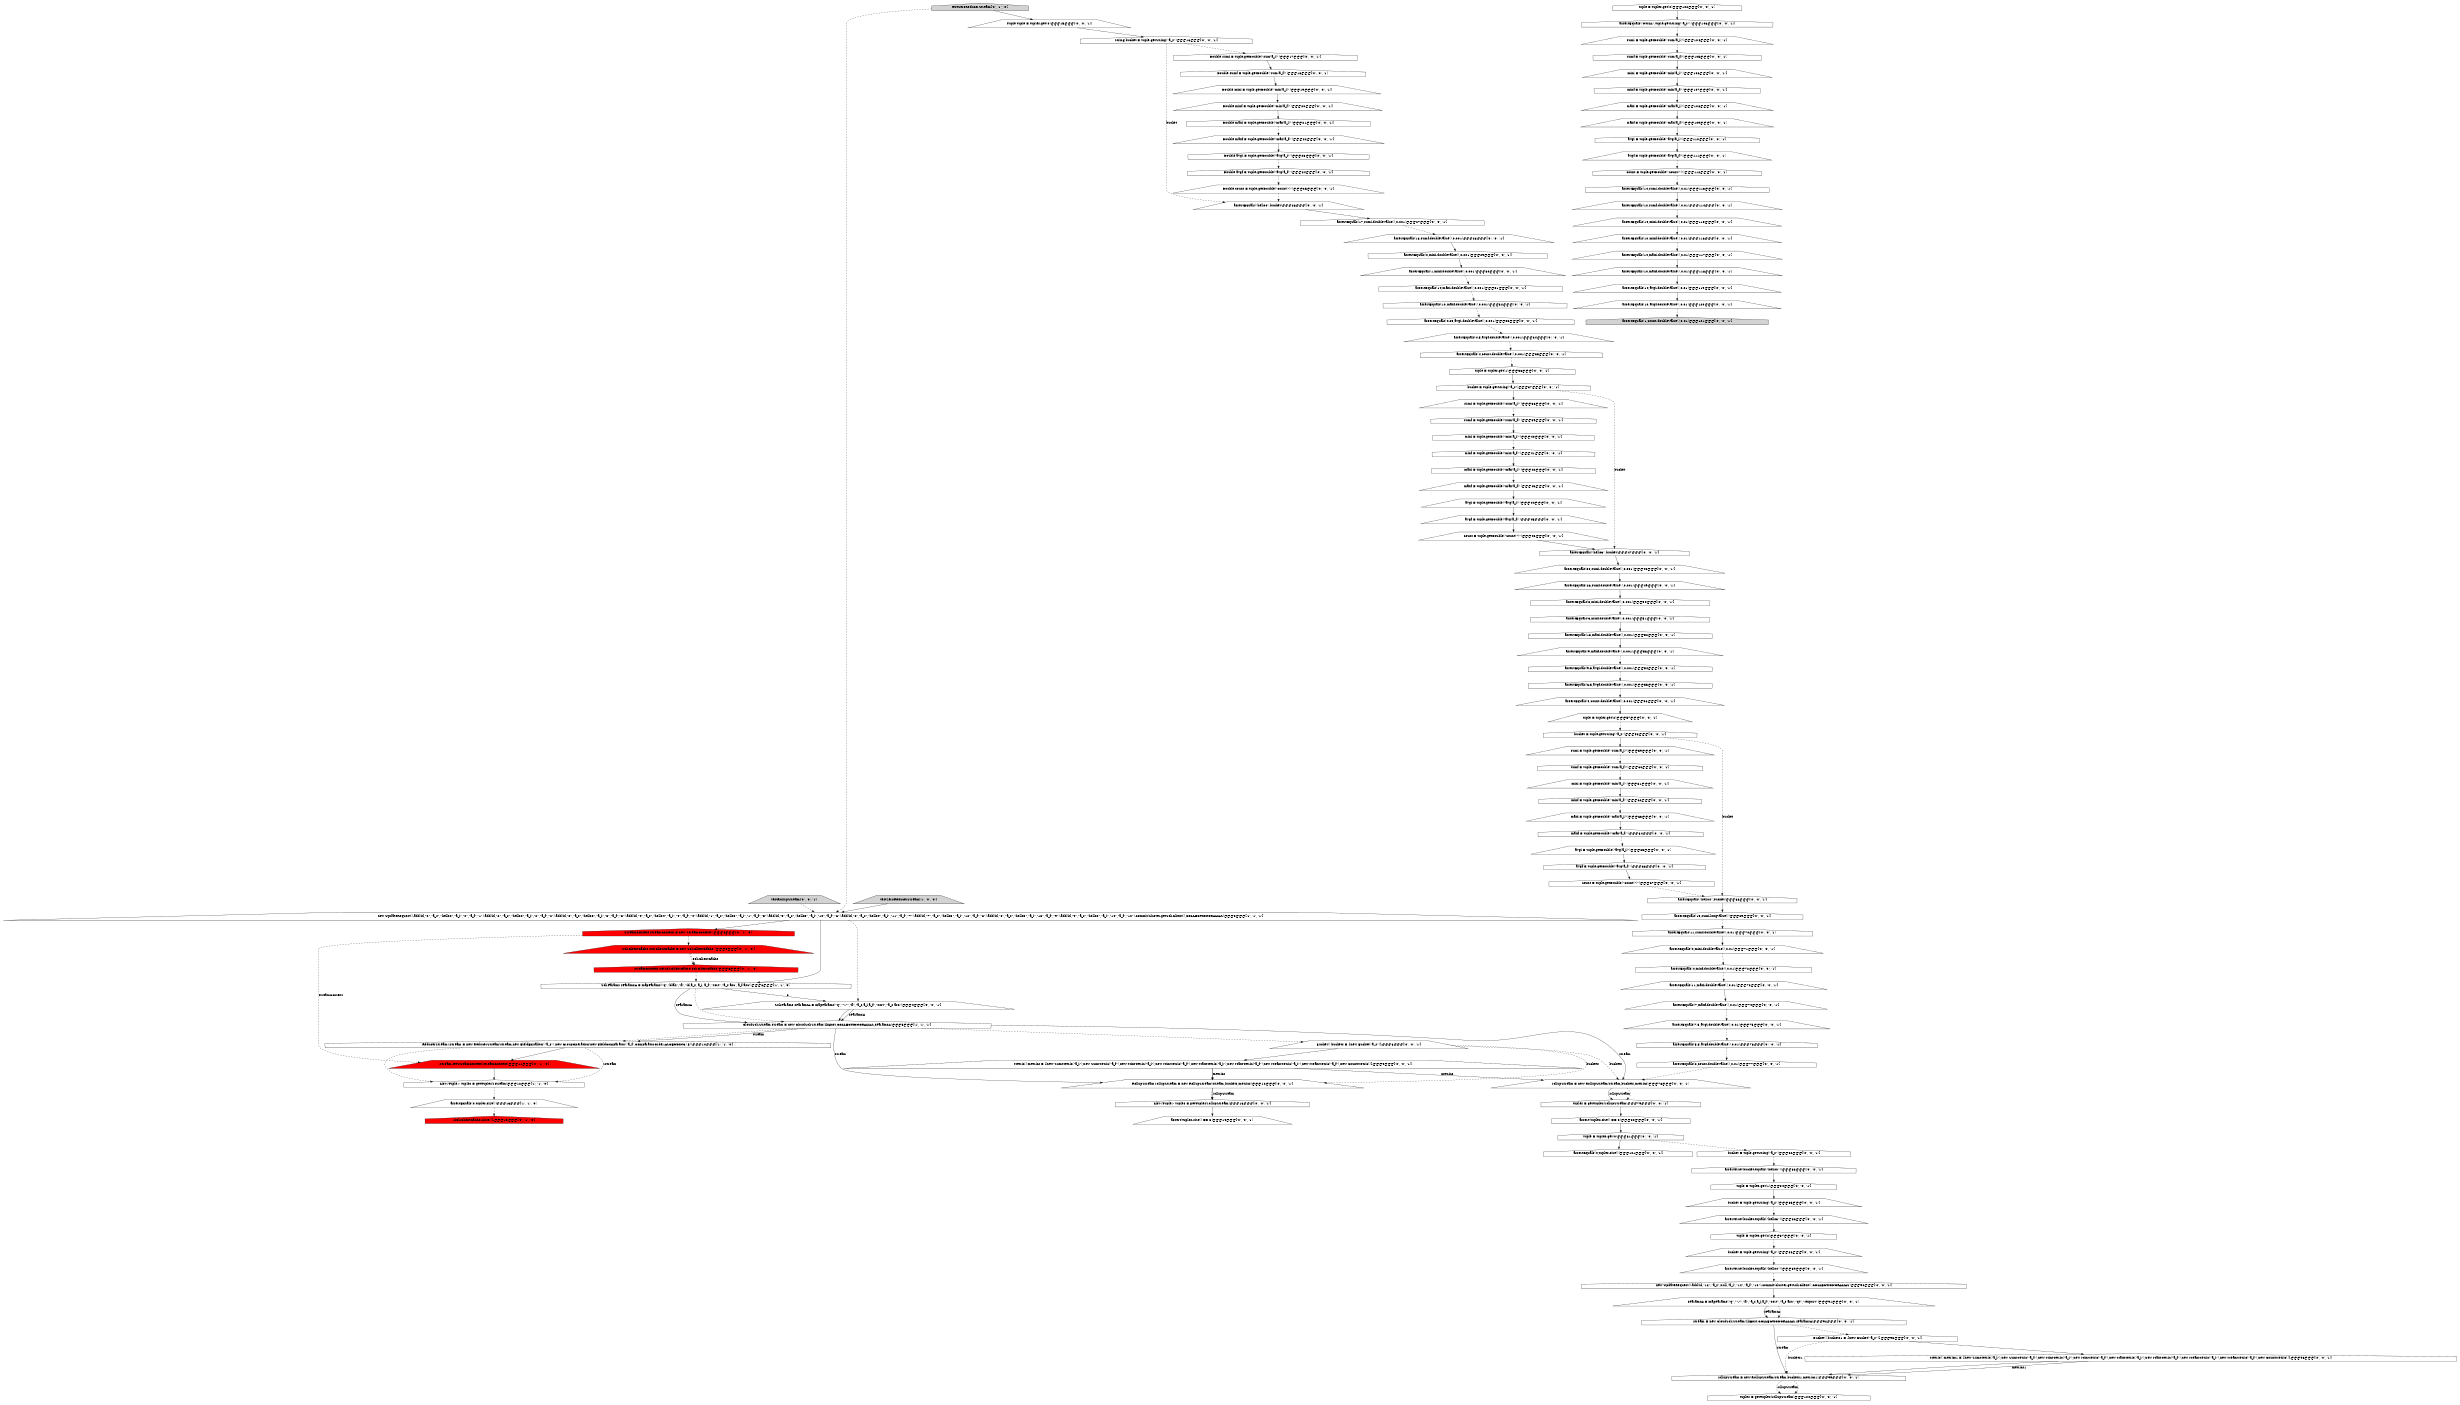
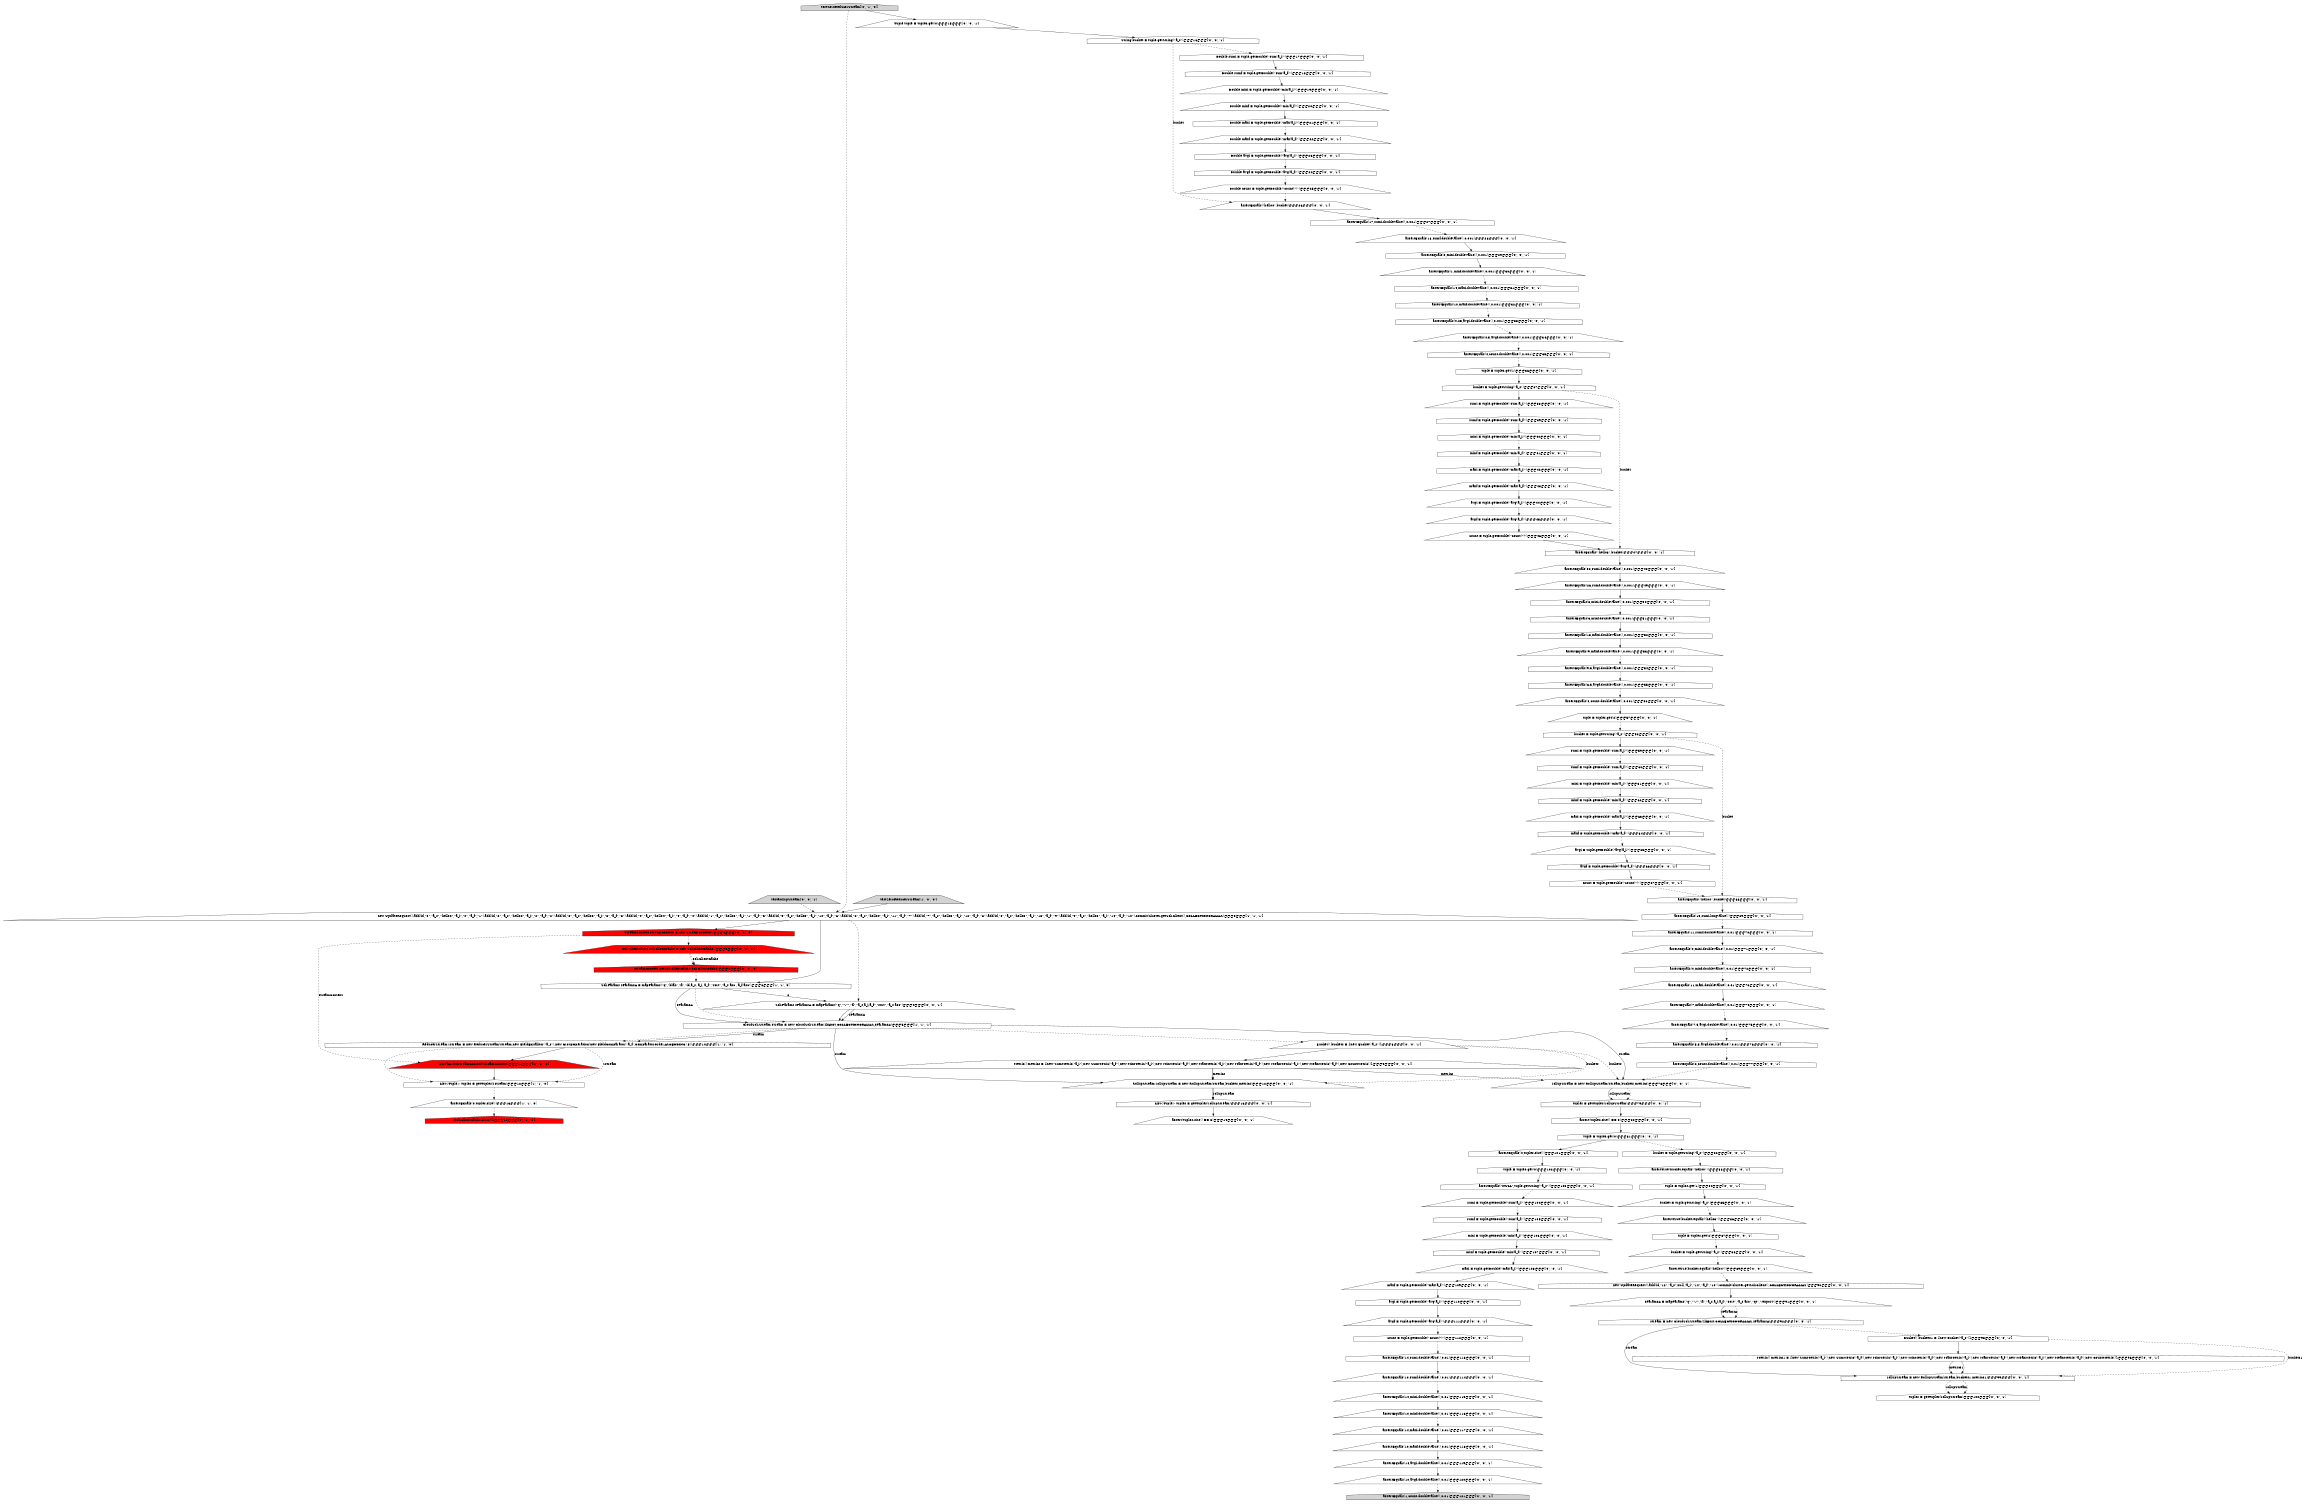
none -> (1543, 1160)
